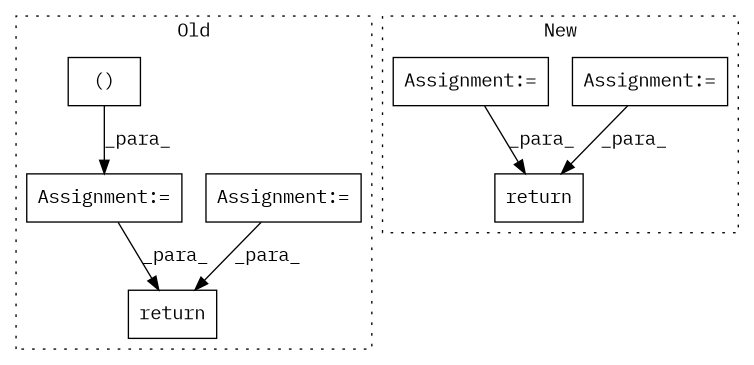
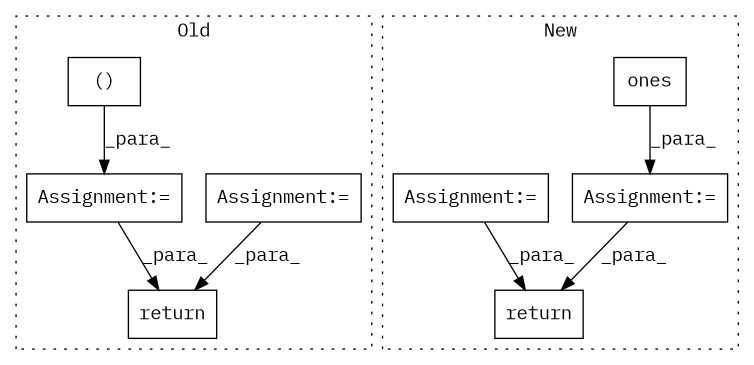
none -> (650, 82)
